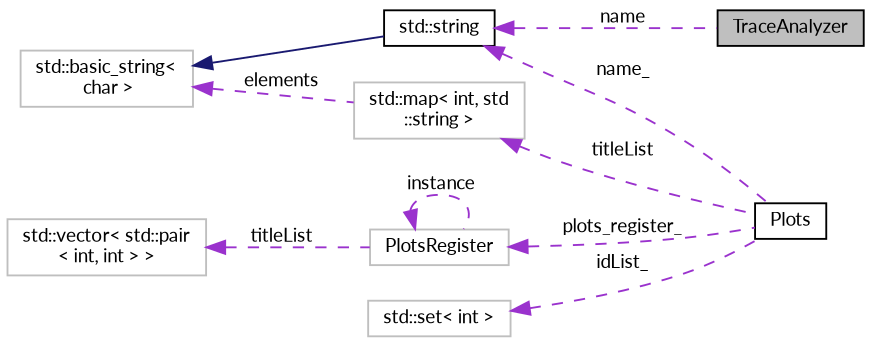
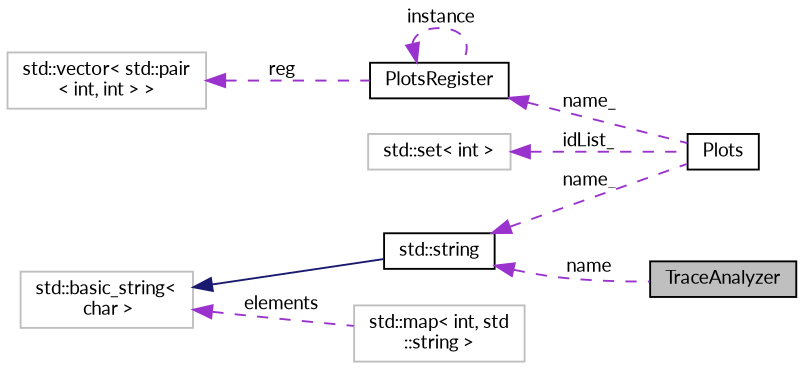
(636, 185) -> none
(621, 228) -> (587, 102)
(280, 237) -> (280, 70)
(439, 247) -> (439, 81)
